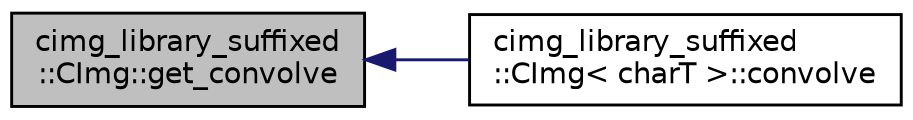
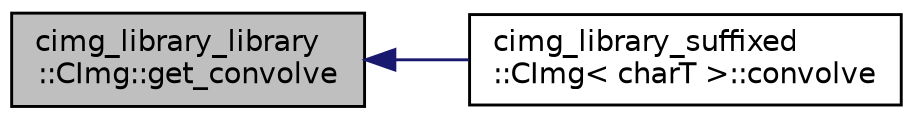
(188, 60) -> (188, 60)
